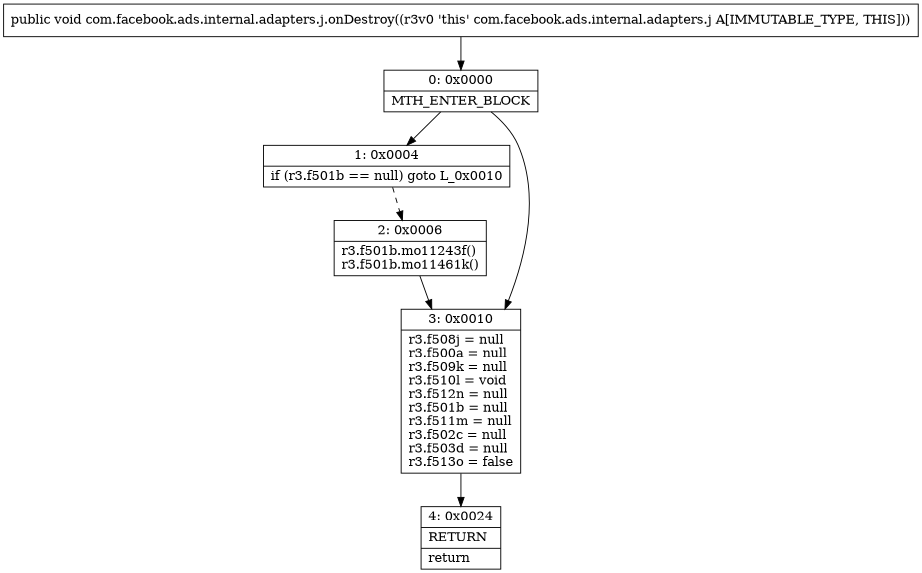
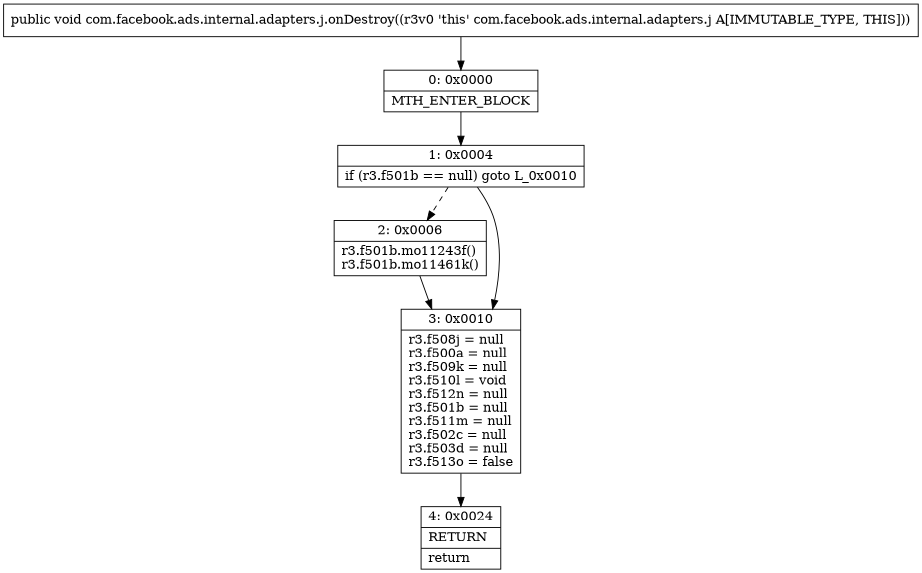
(529, 202) -> (499, 241)
